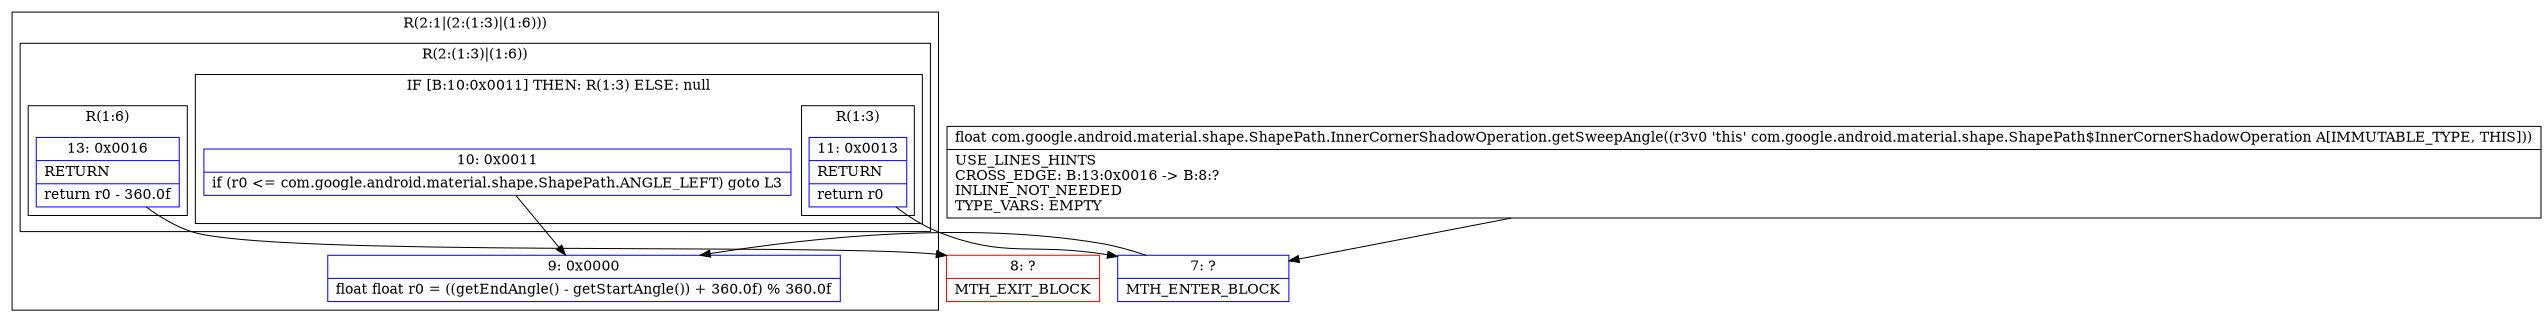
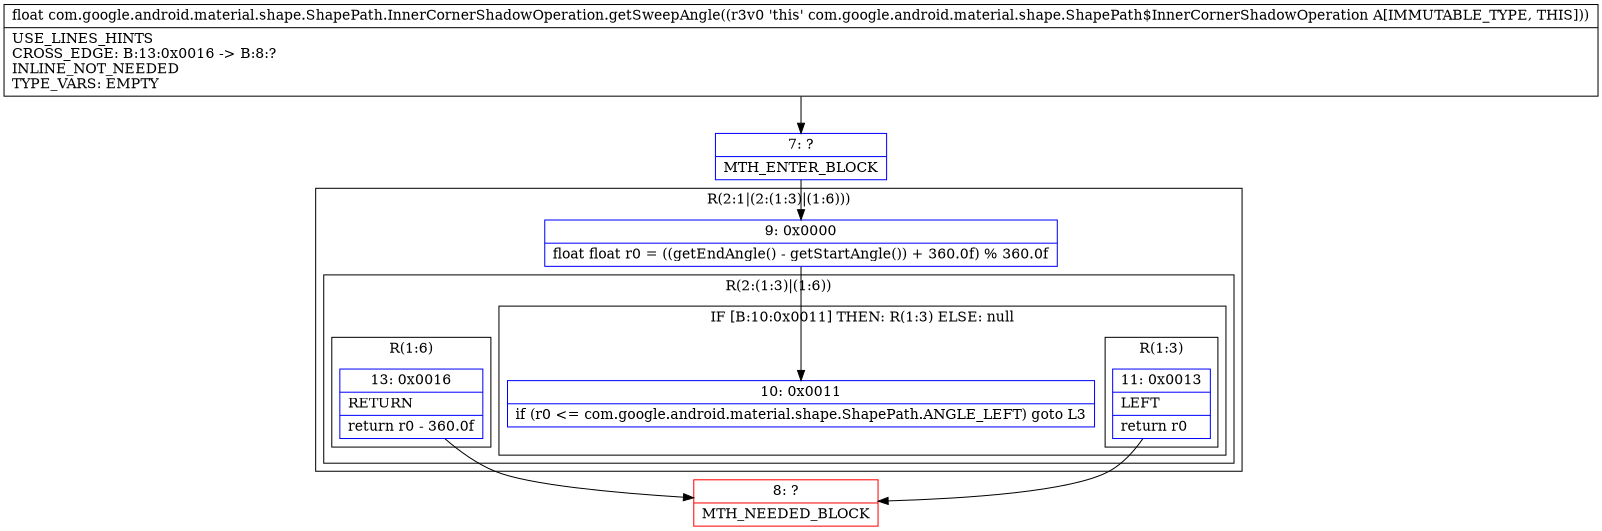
(850, 172) -> (1140, 403)
(533, 216) -> (801, 318)
(997, 247) -> (1023, 492)
(1023, 289) -> (786, 514)
